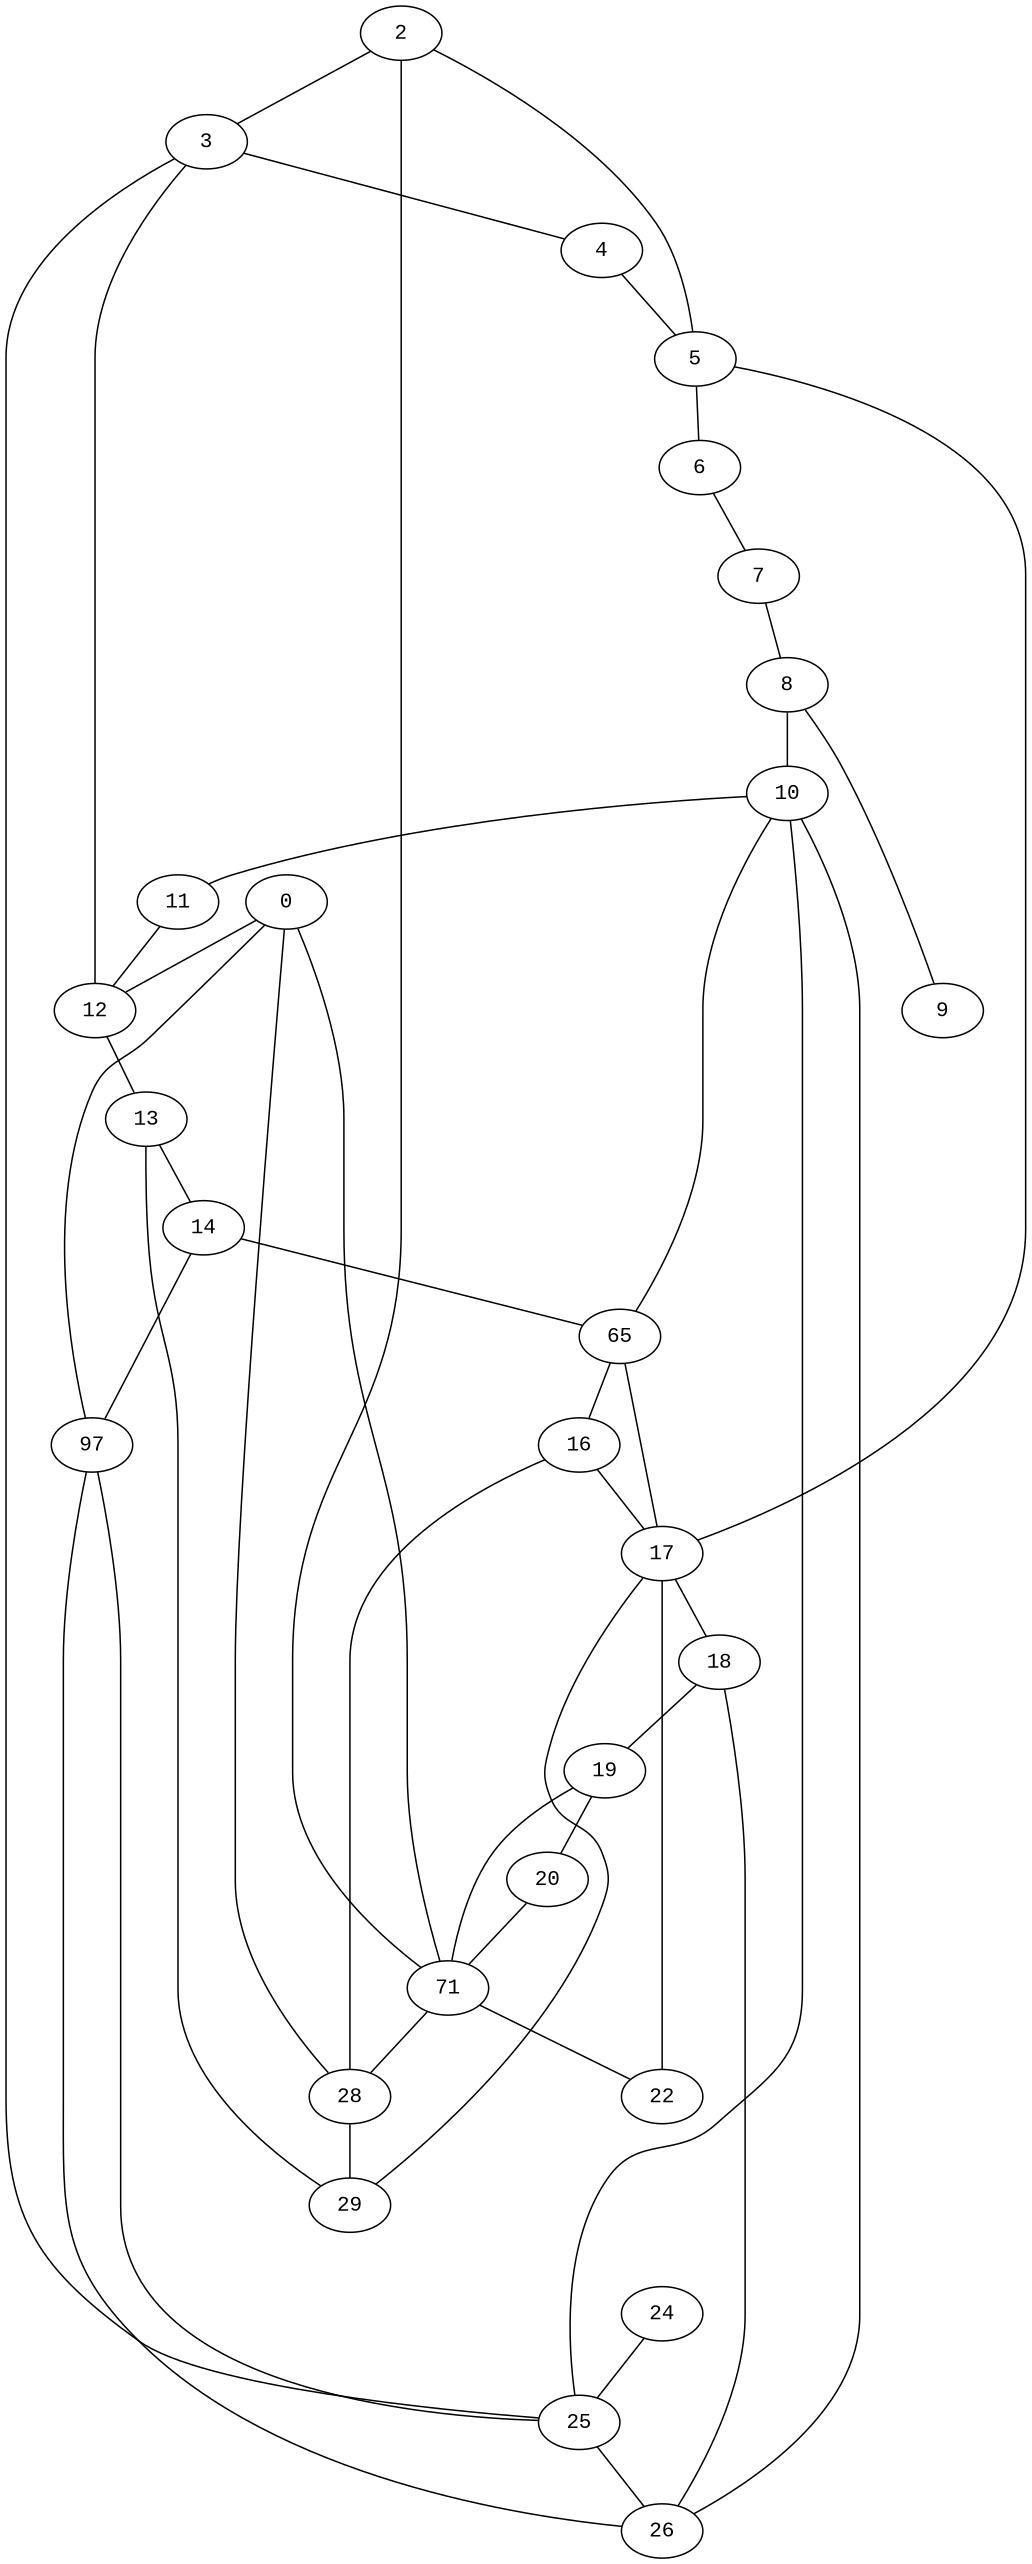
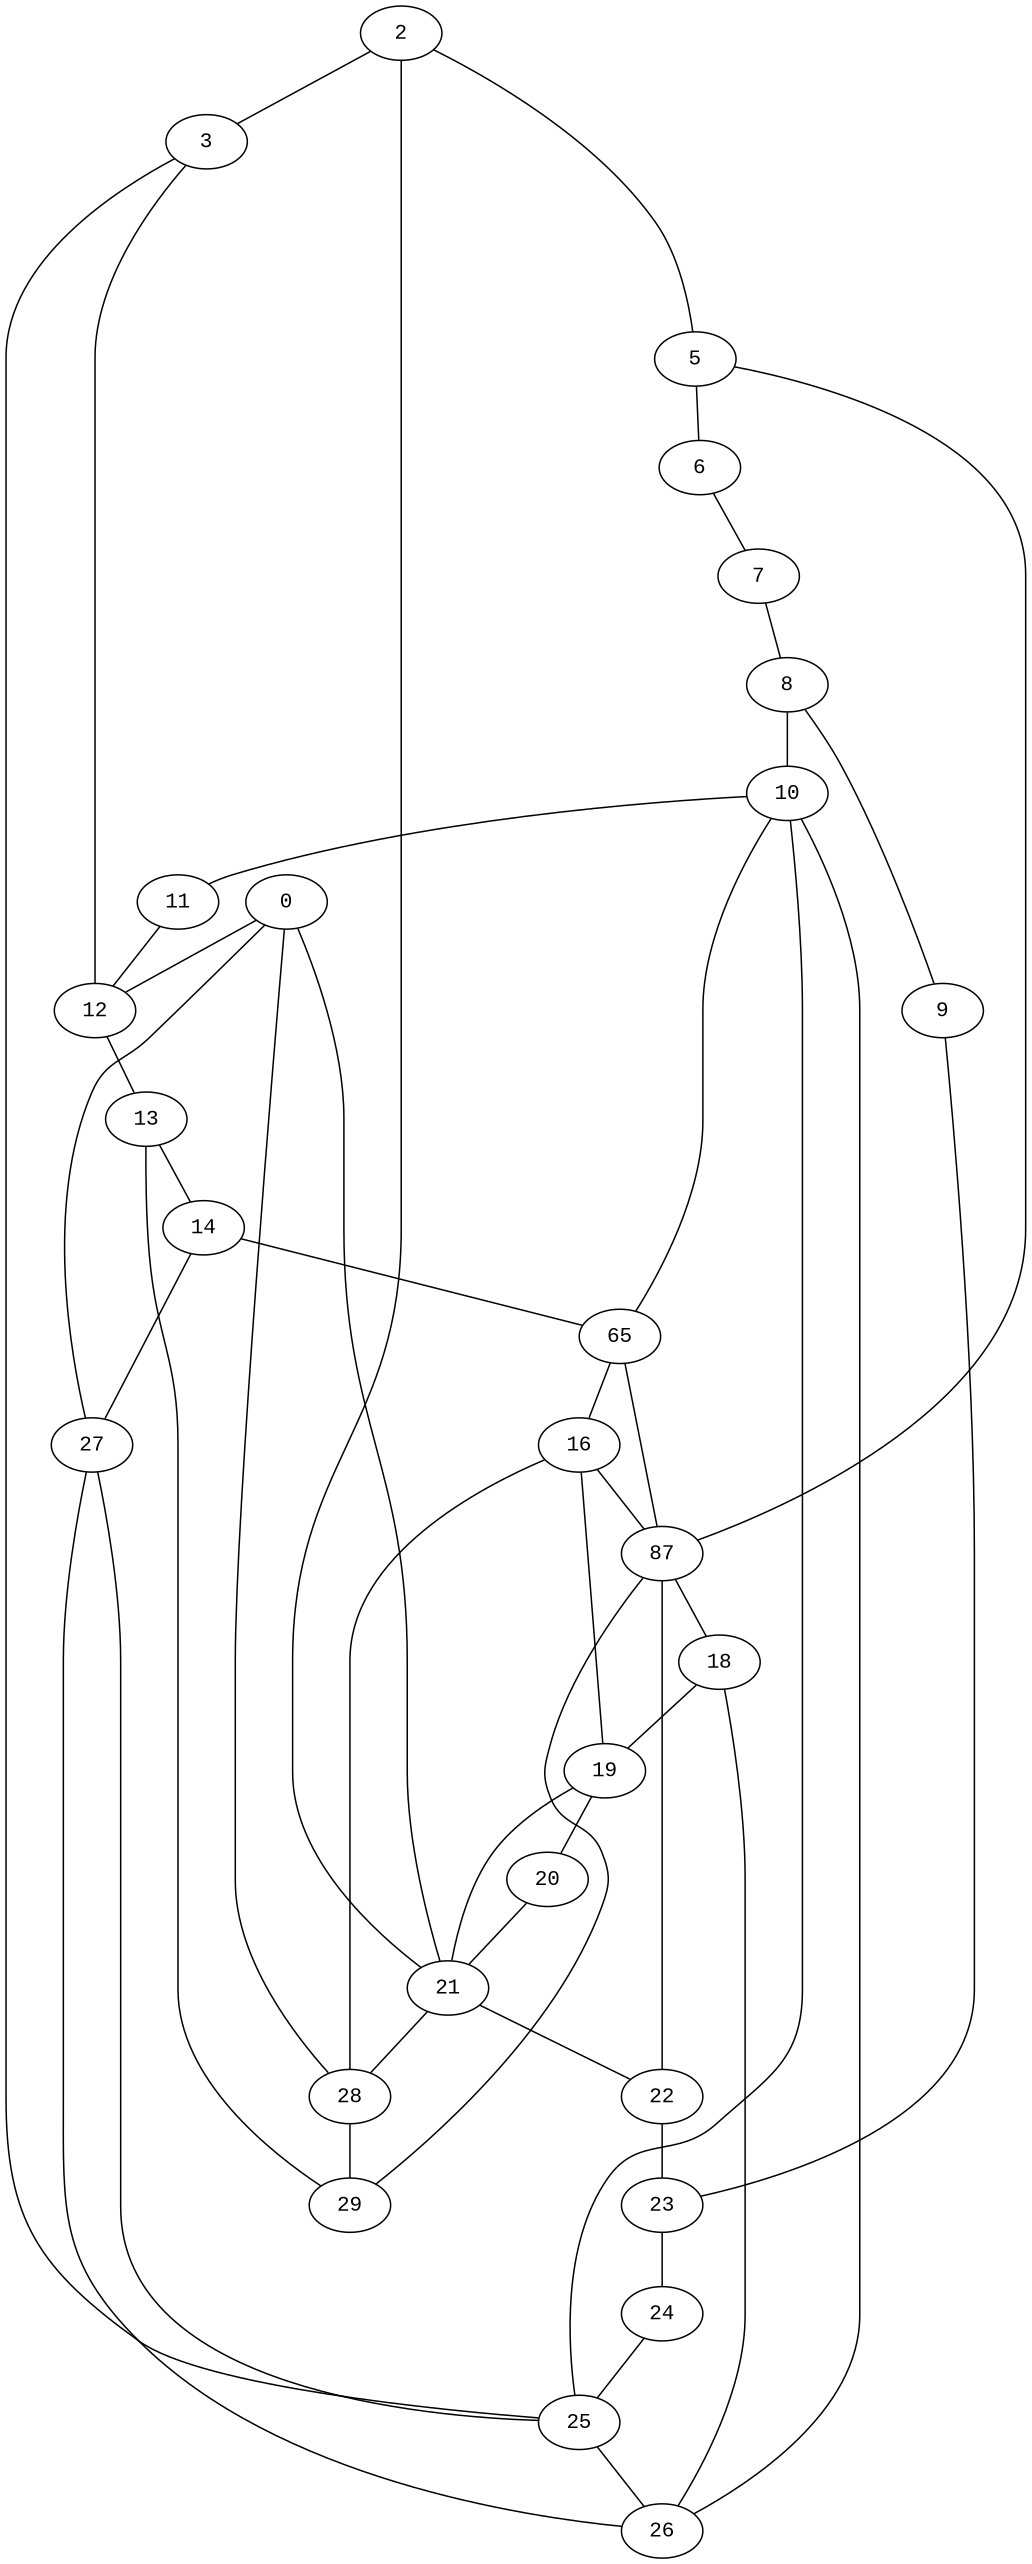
(602, 250) -> none
(92, 1445) -> (92, 1445)
(662, 1554) -> (662, 1554)
none -> (592, 1608)
(448, 1988) -> (448, 1988)
none -> (662, 2205)
